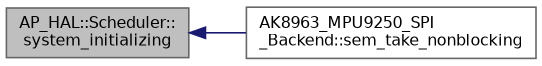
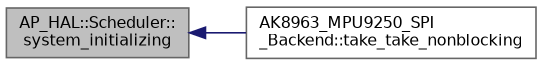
(391, 33) -> (391, 33)
